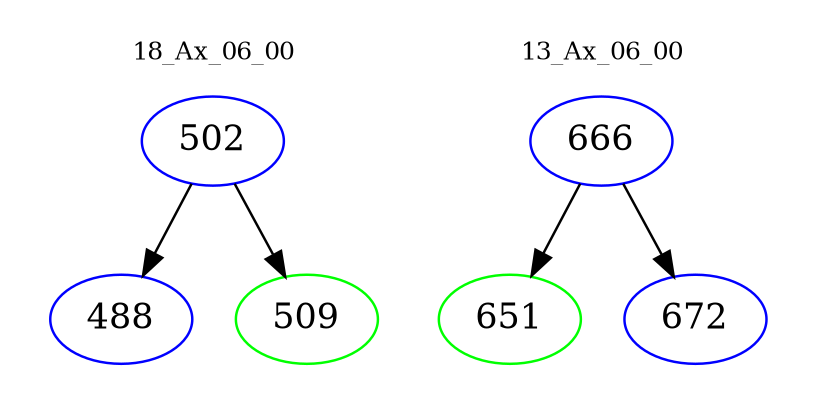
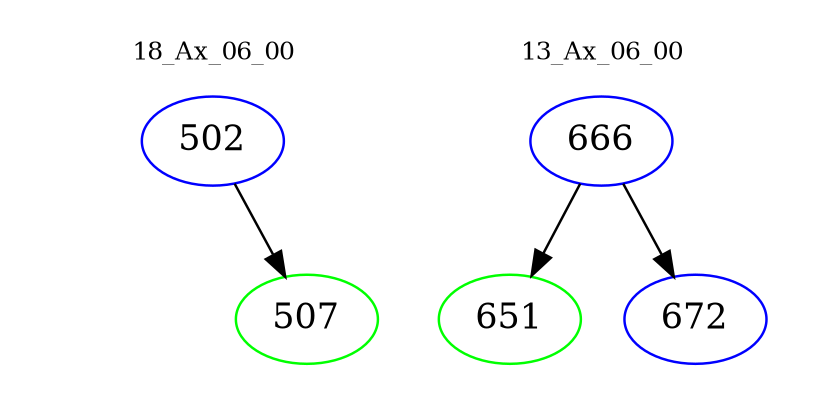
(121, 319) -> none
(307, 319) -> (307, 319)
